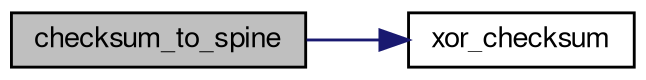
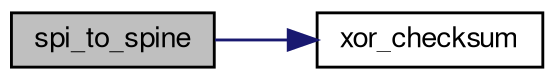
(159, 40) -> (113, 40)
